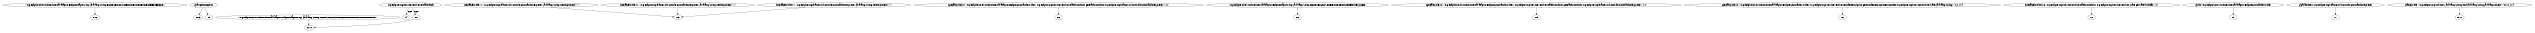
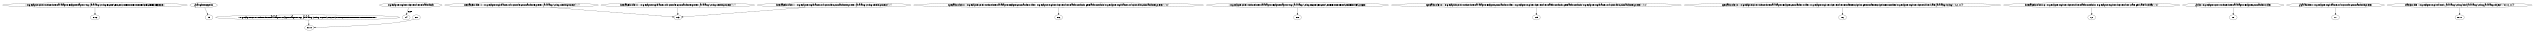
(413, 11) -> none
(198, 17) -> none
